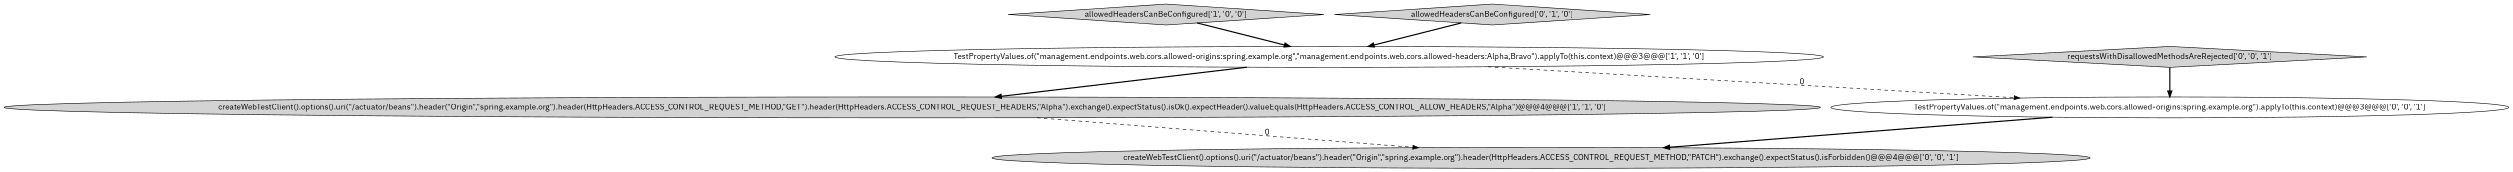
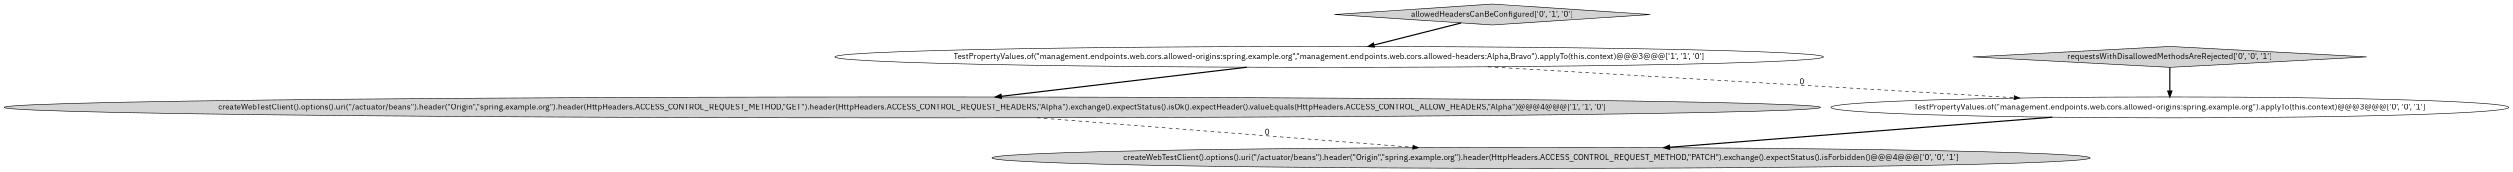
(1166, 15) -> none
